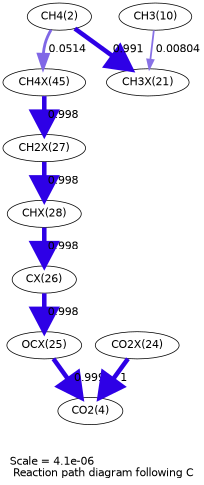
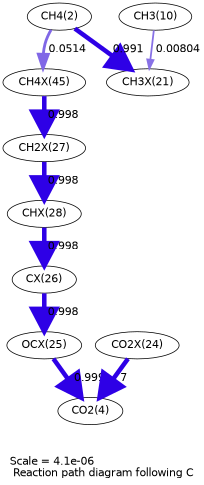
(122, 378) -> (122, 378)
